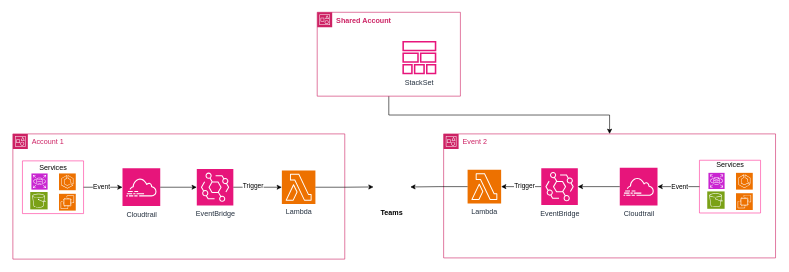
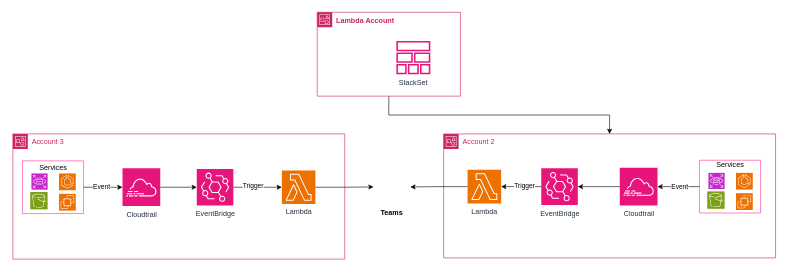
(364, 21) -> (364, 21)
(419, 58) -> (413, 58)
(49, 143) -> (49, 143)
(476, 143) -> (480, 143)
